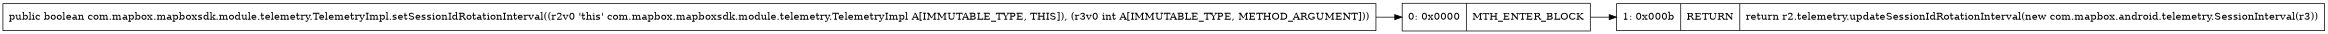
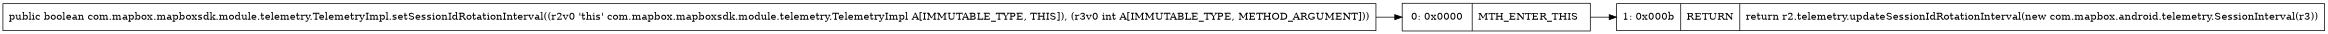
(1528, 17) -> (1528, 17)
